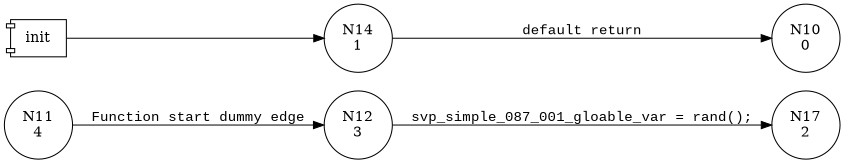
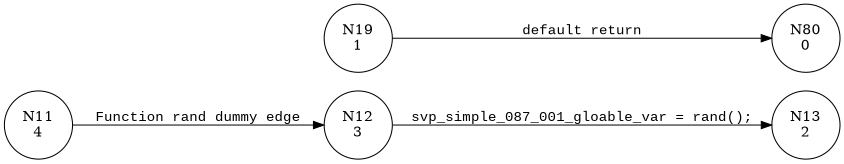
(38, 38) -> none
(358, 38) -> (358, 38)
(806, 38) -> (806, 38)
(198, 117) -> (198, 117)
(806, 125) -> (806, 125)
